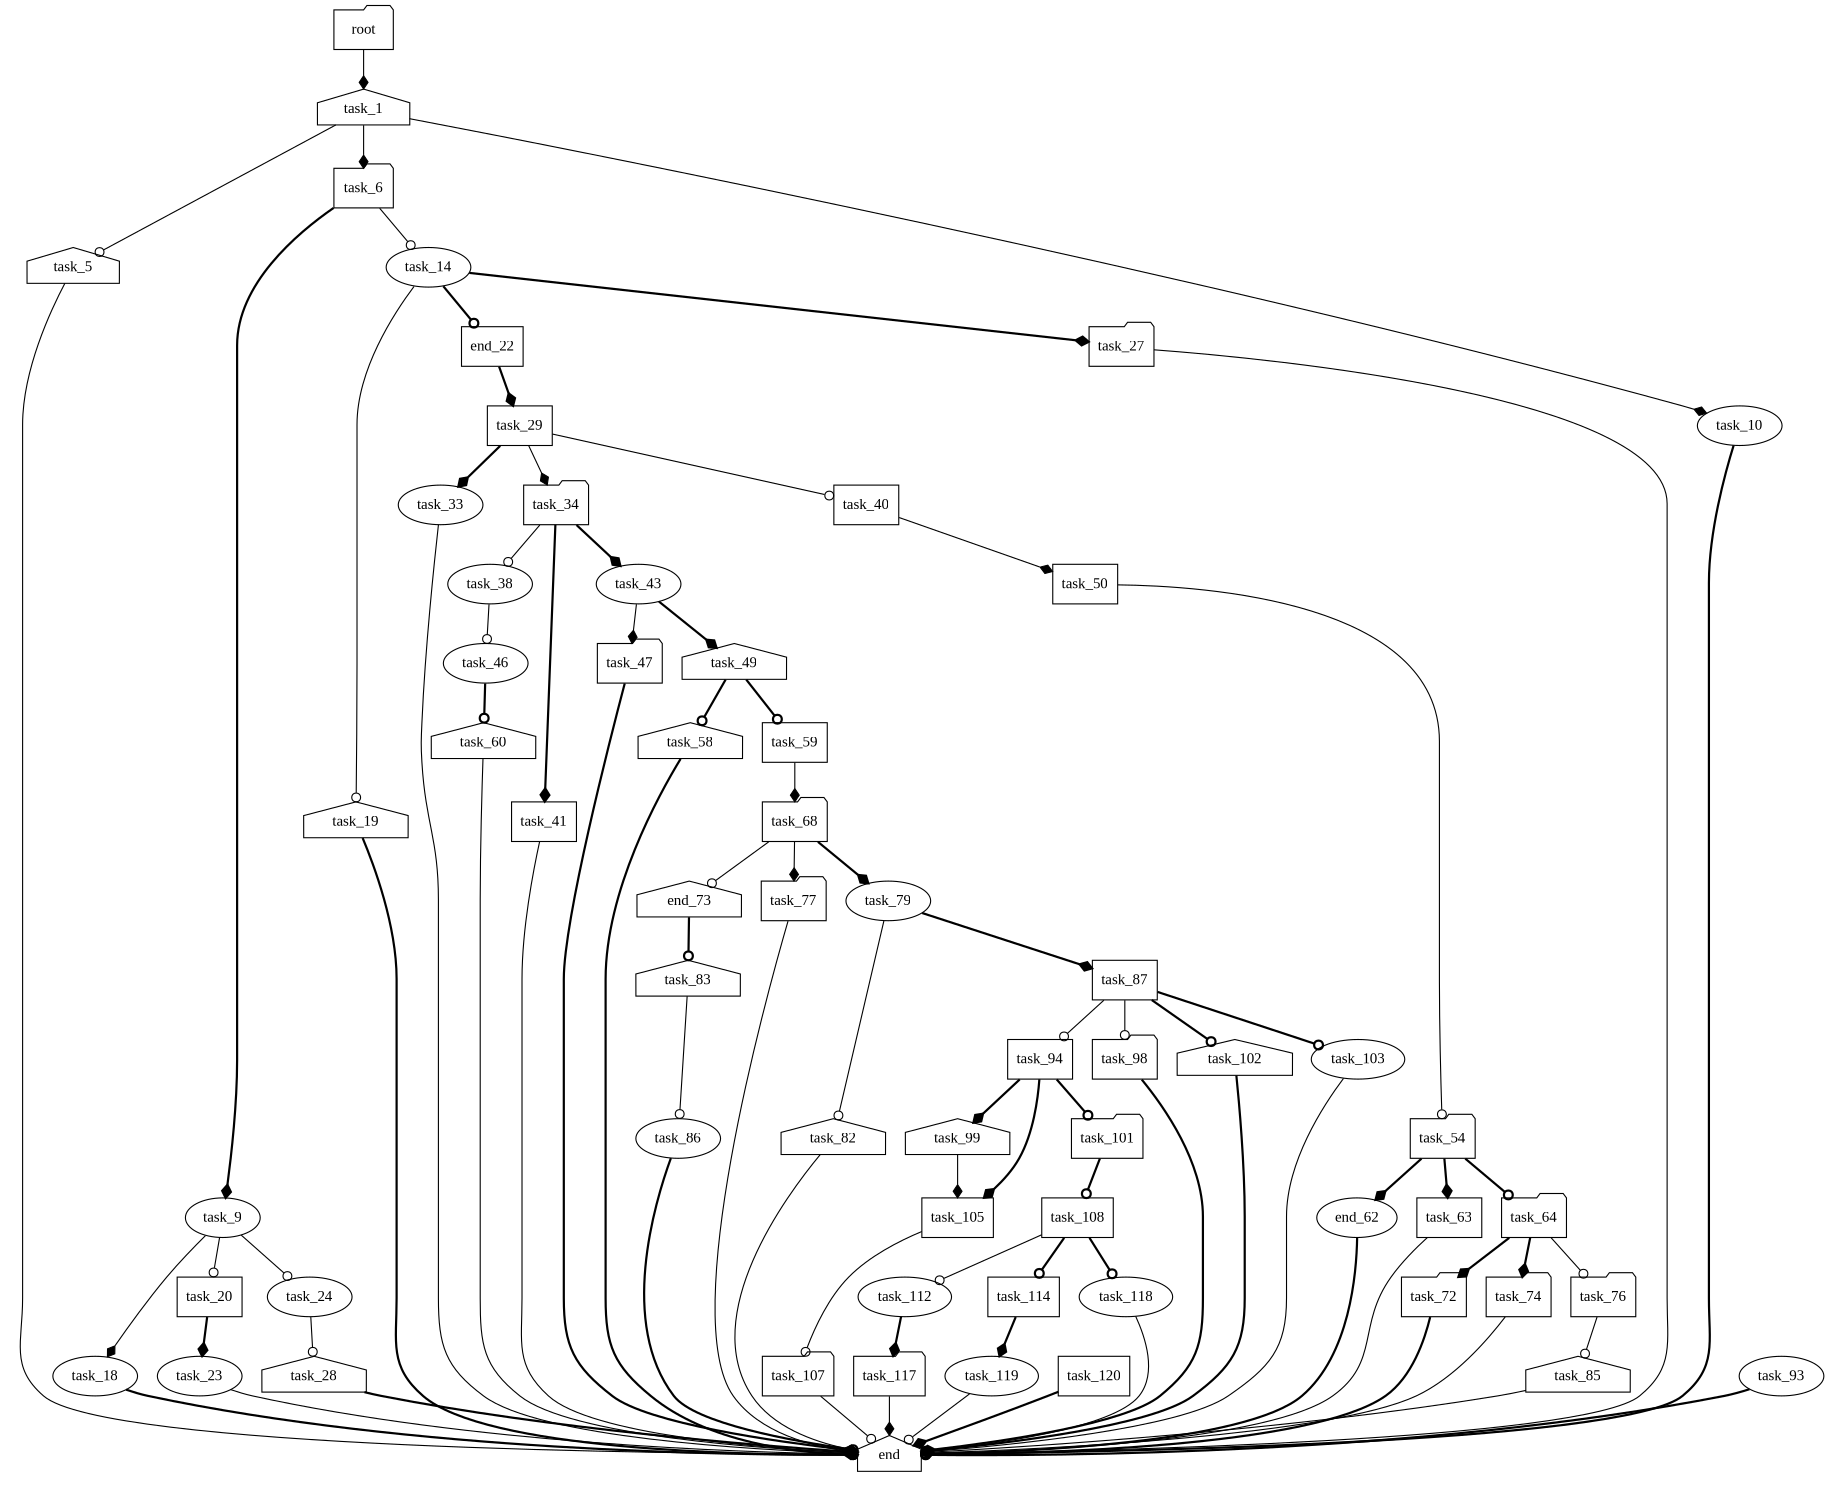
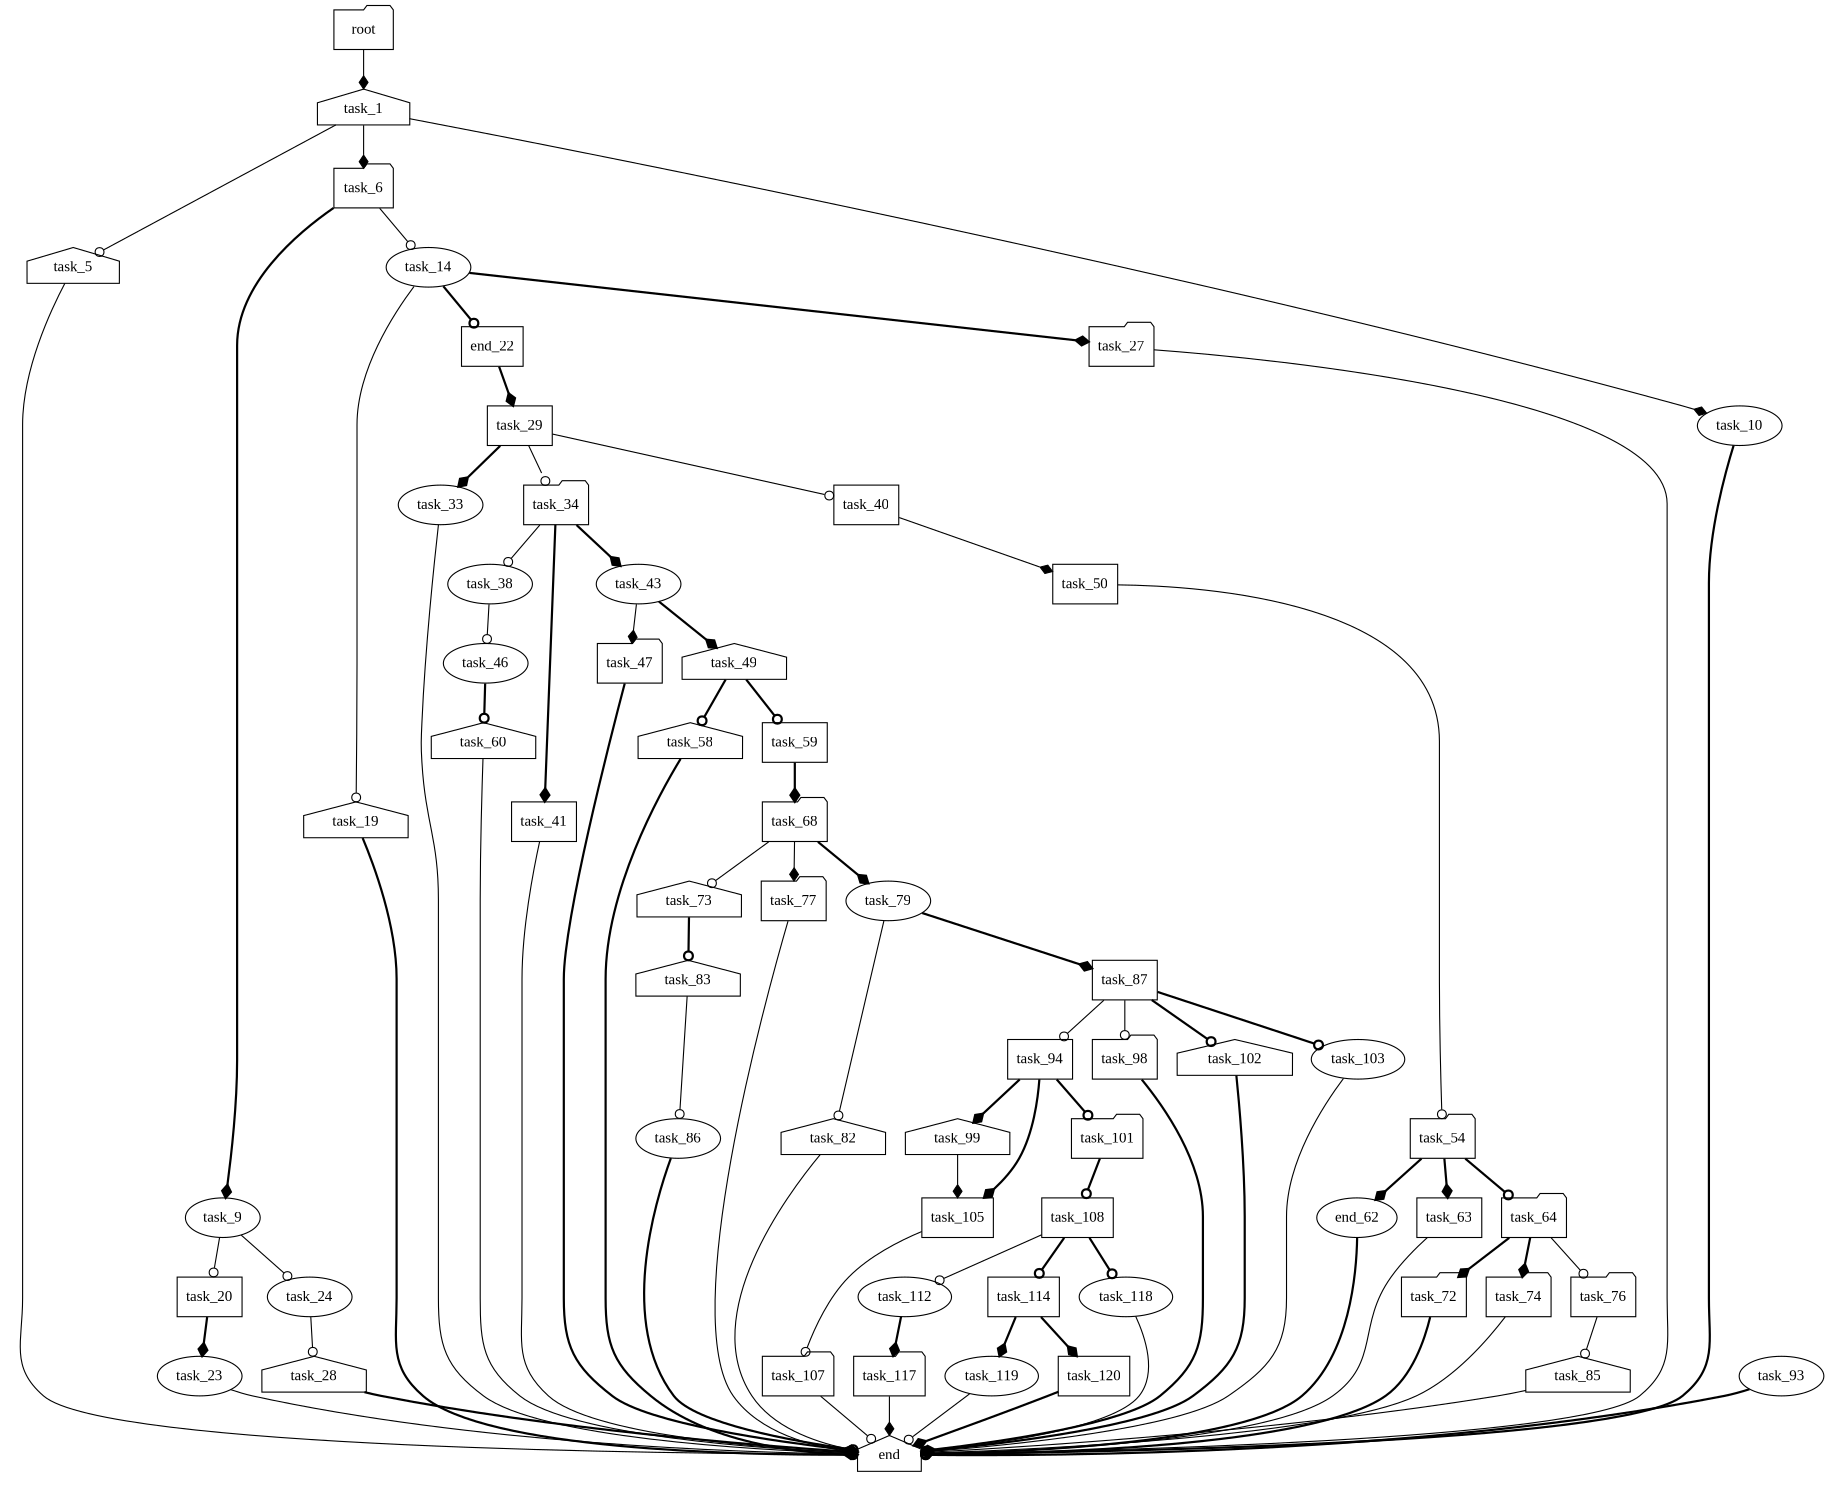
(535, 459) -> (535, 459)
(795, 776) -> (795, 776)
(689, 901) -> (689, 901)
none -> (1054, 1332)
(95, 1376) -> none
